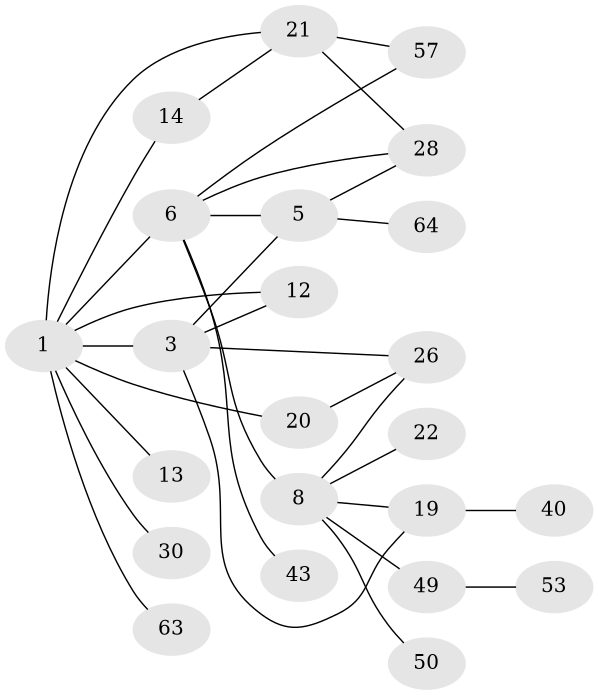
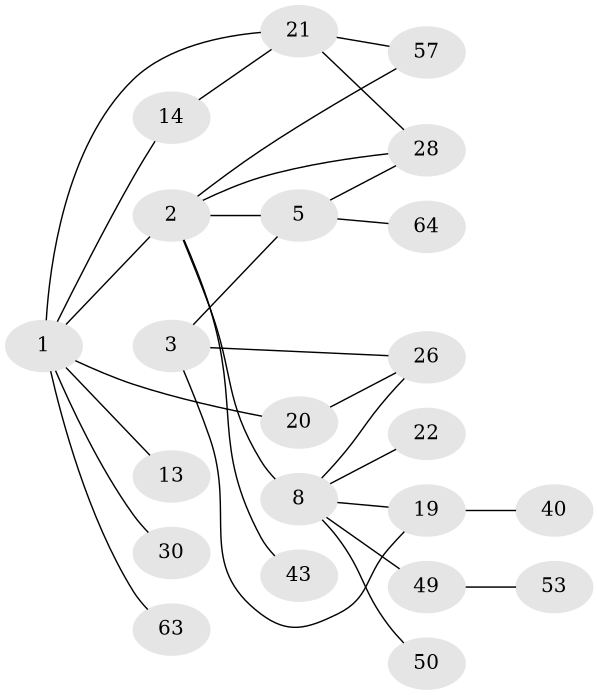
(172, 216) -> (172, 216)
(299, 292) -> none
(108, 346) -> none
